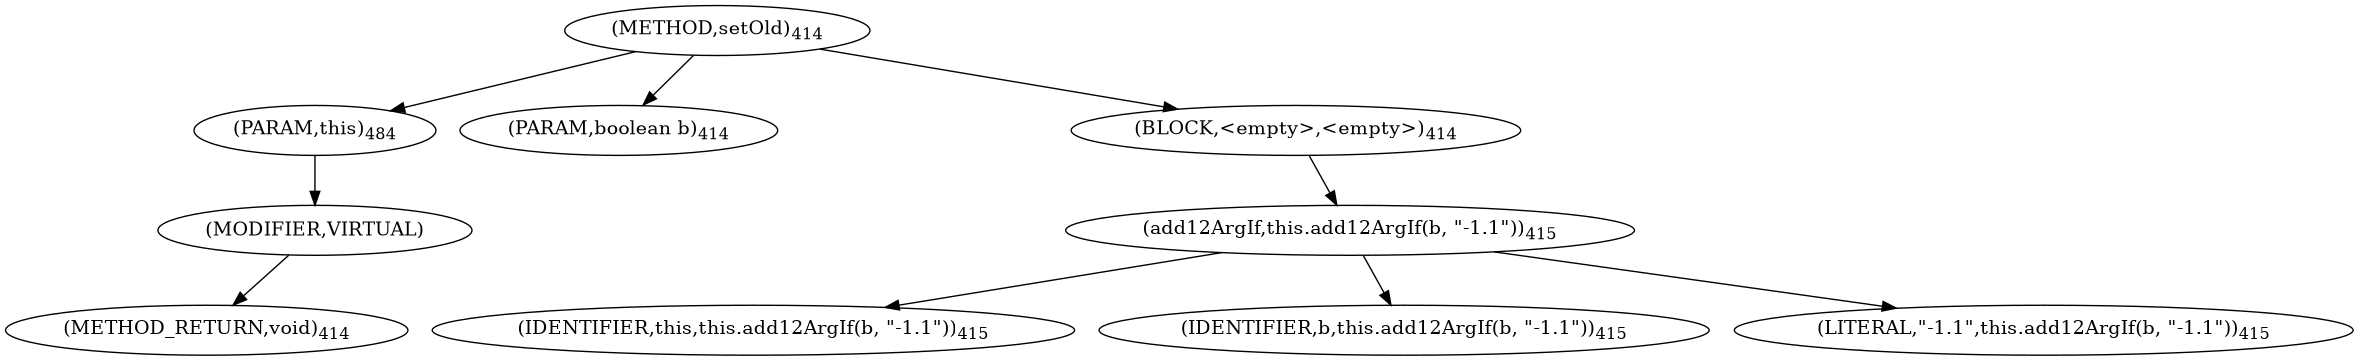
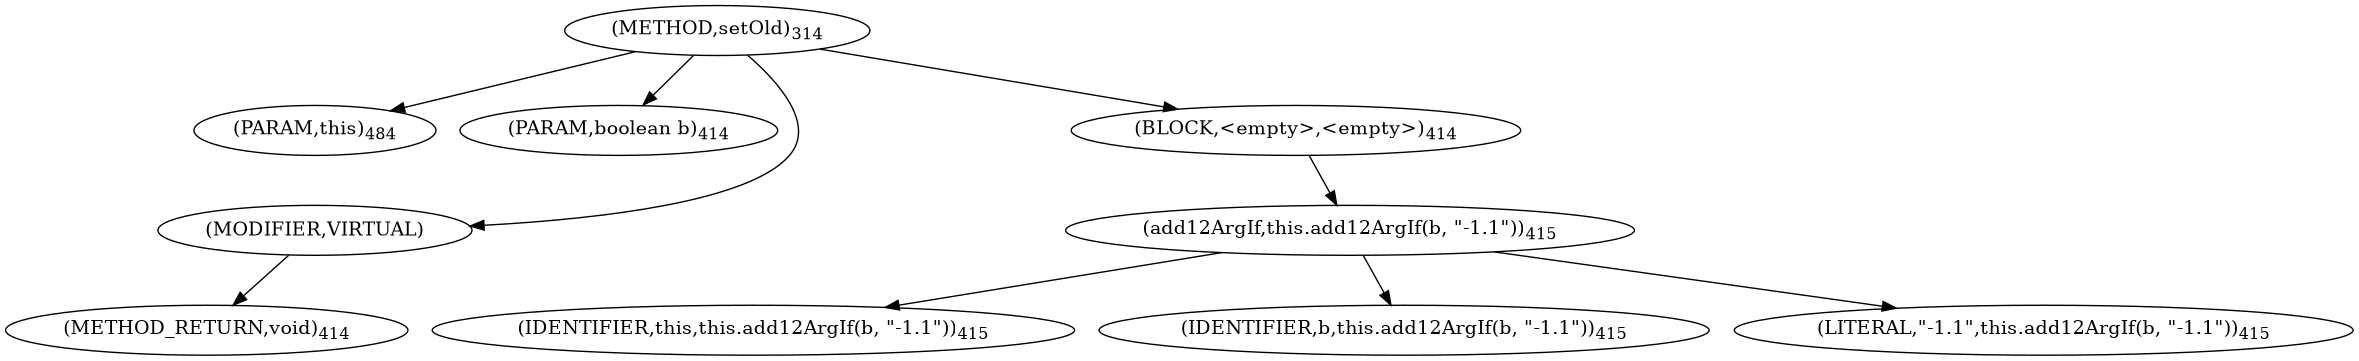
(808, 28) -> (808, 28)
(315, 174) -> (701, 197)
